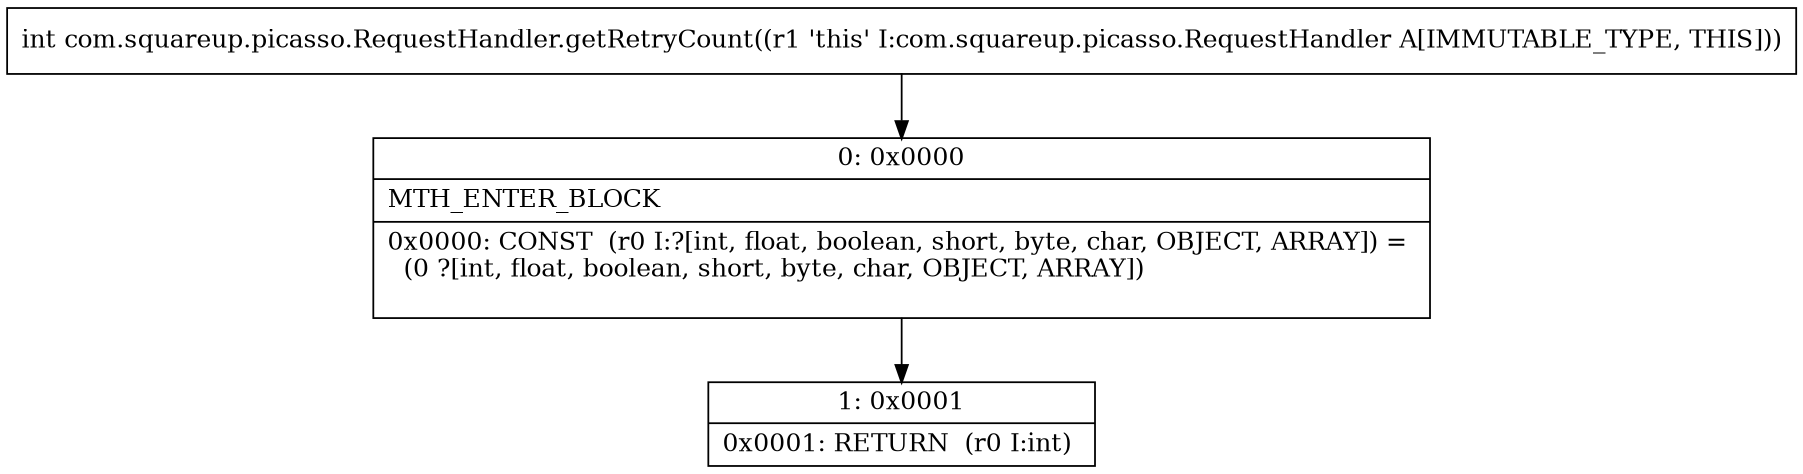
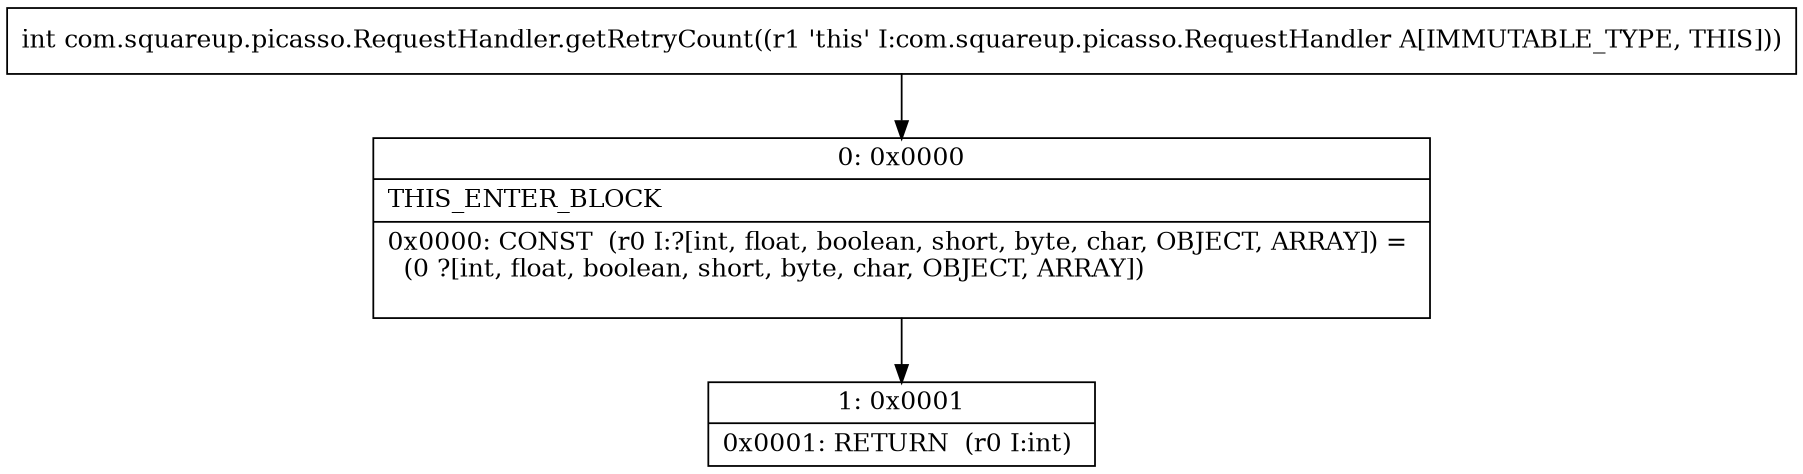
(525, 200) -> (525, 200)
